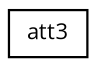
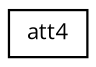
(48, 34) -> (48, 34)
